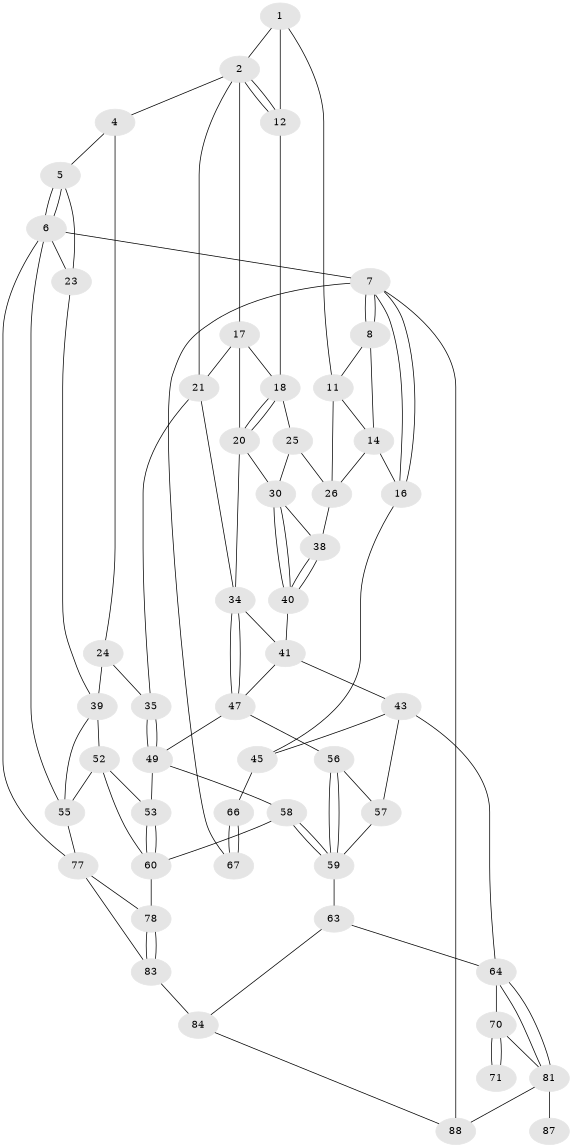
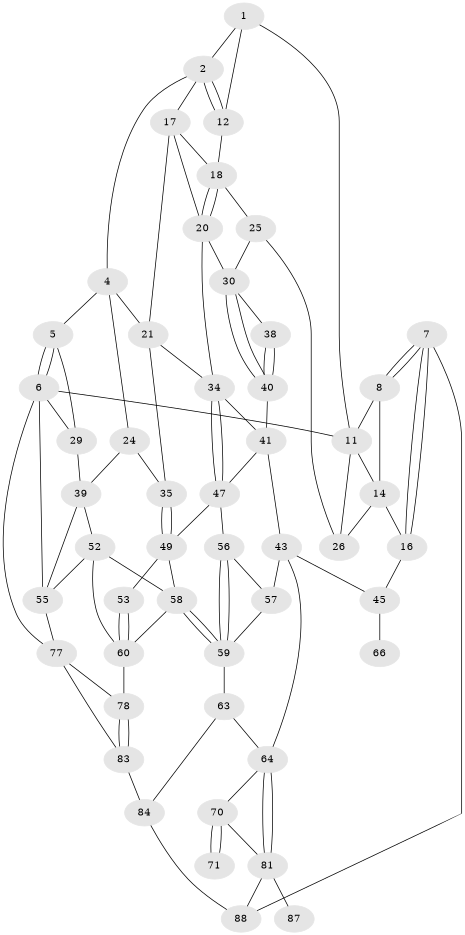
(199, 225) -> (128, 308)
(208, 255) -> (196, 411)
(72, 282) -> (77, 441)
(326, 521) -> none
(125, 786) -> (136, 574)
(234, 866) -> none
